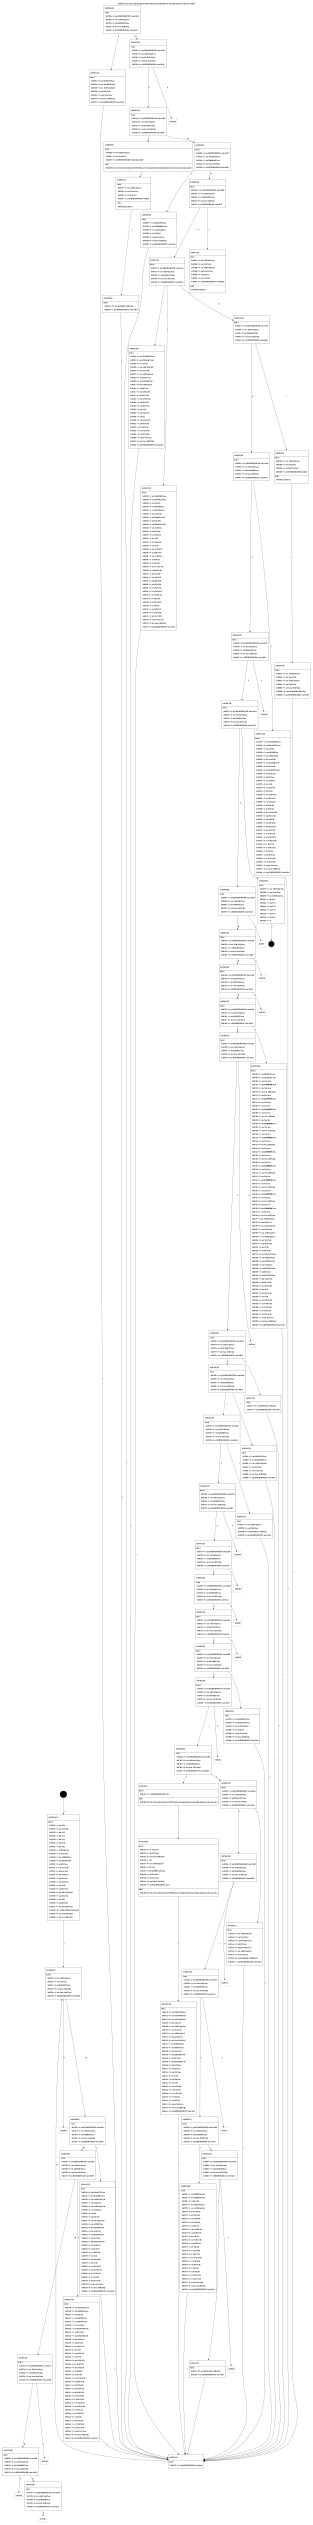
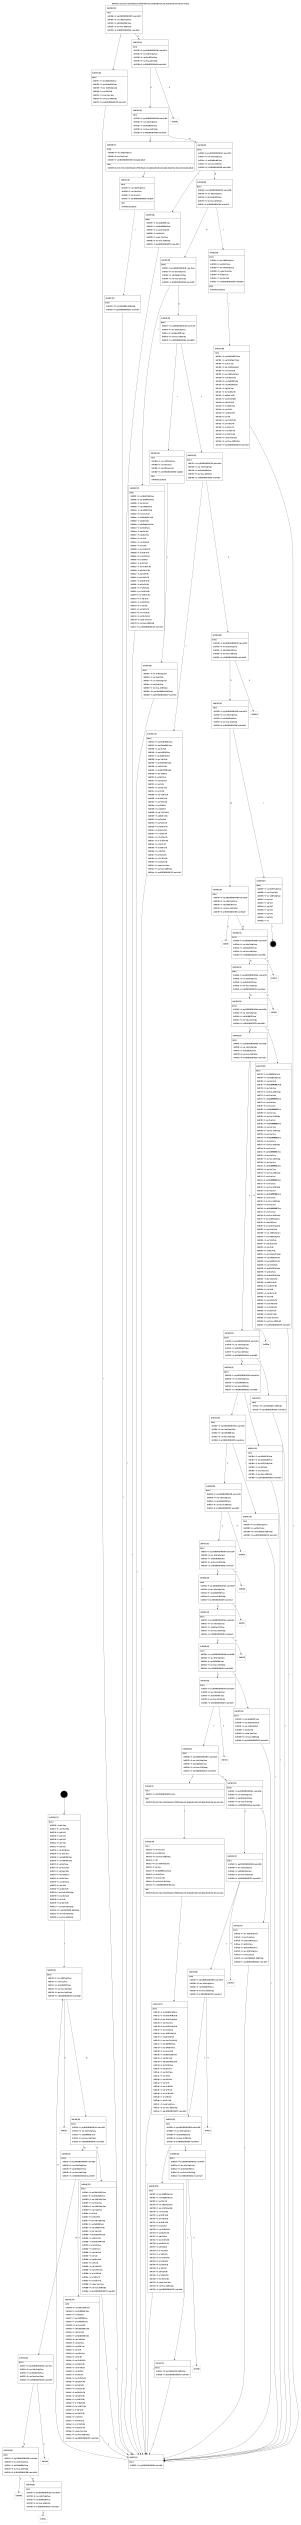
(160, 315) -> (229, 319)
